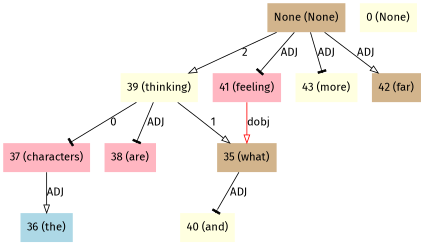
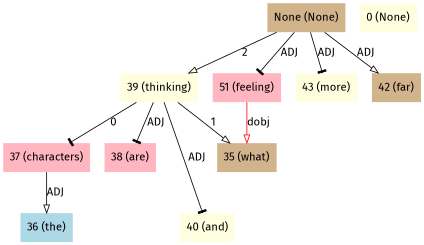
(247, 88) -> (247, 88)
(228, 191) -> (183, 156)
